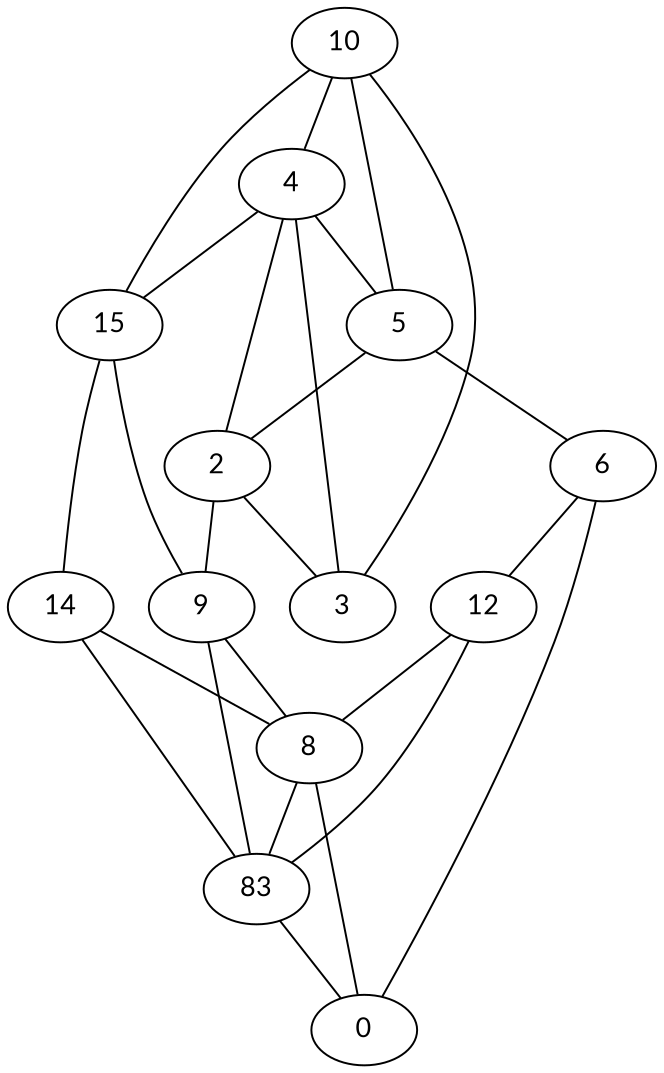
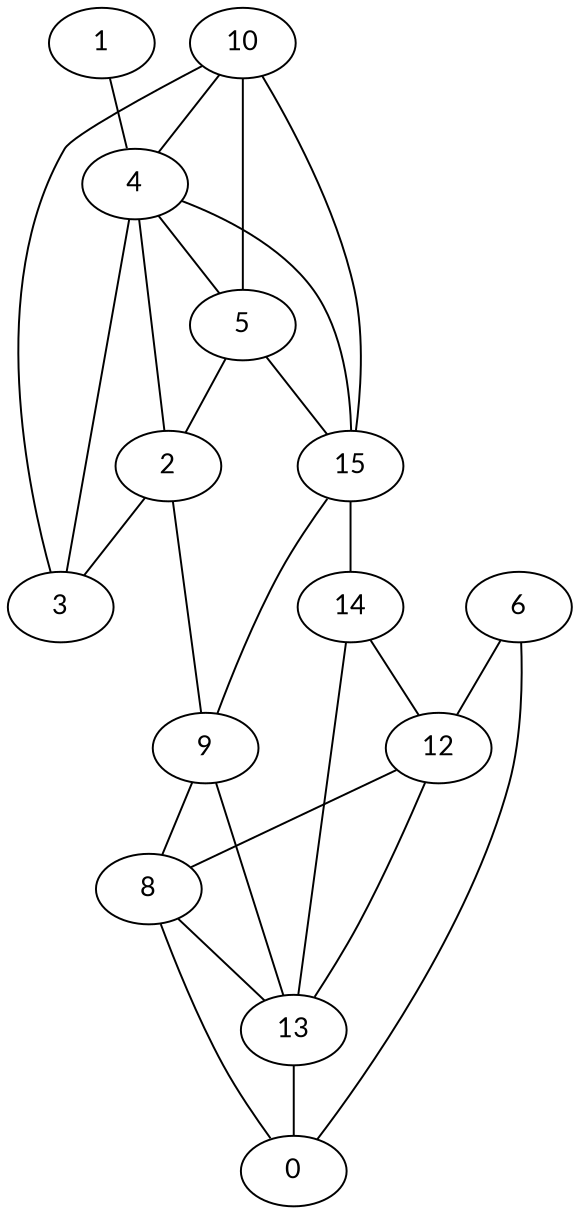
none -> (102, 43)
(501, 396) -> (297, 396)
(185, 677) -> (395, 678)
(257, 889) -> (294, 1030)
